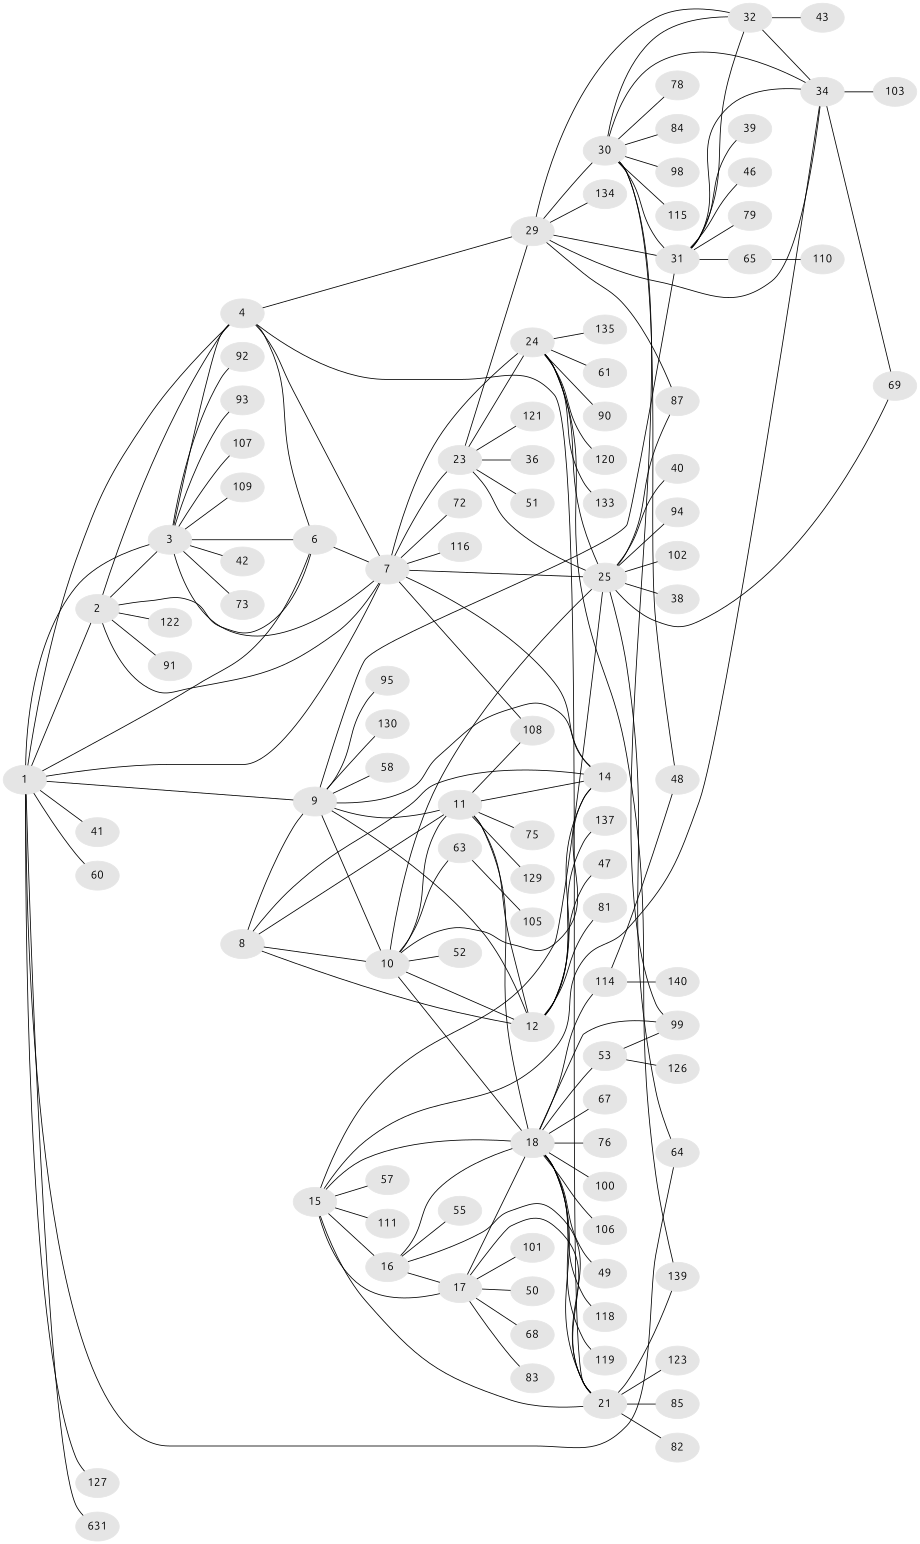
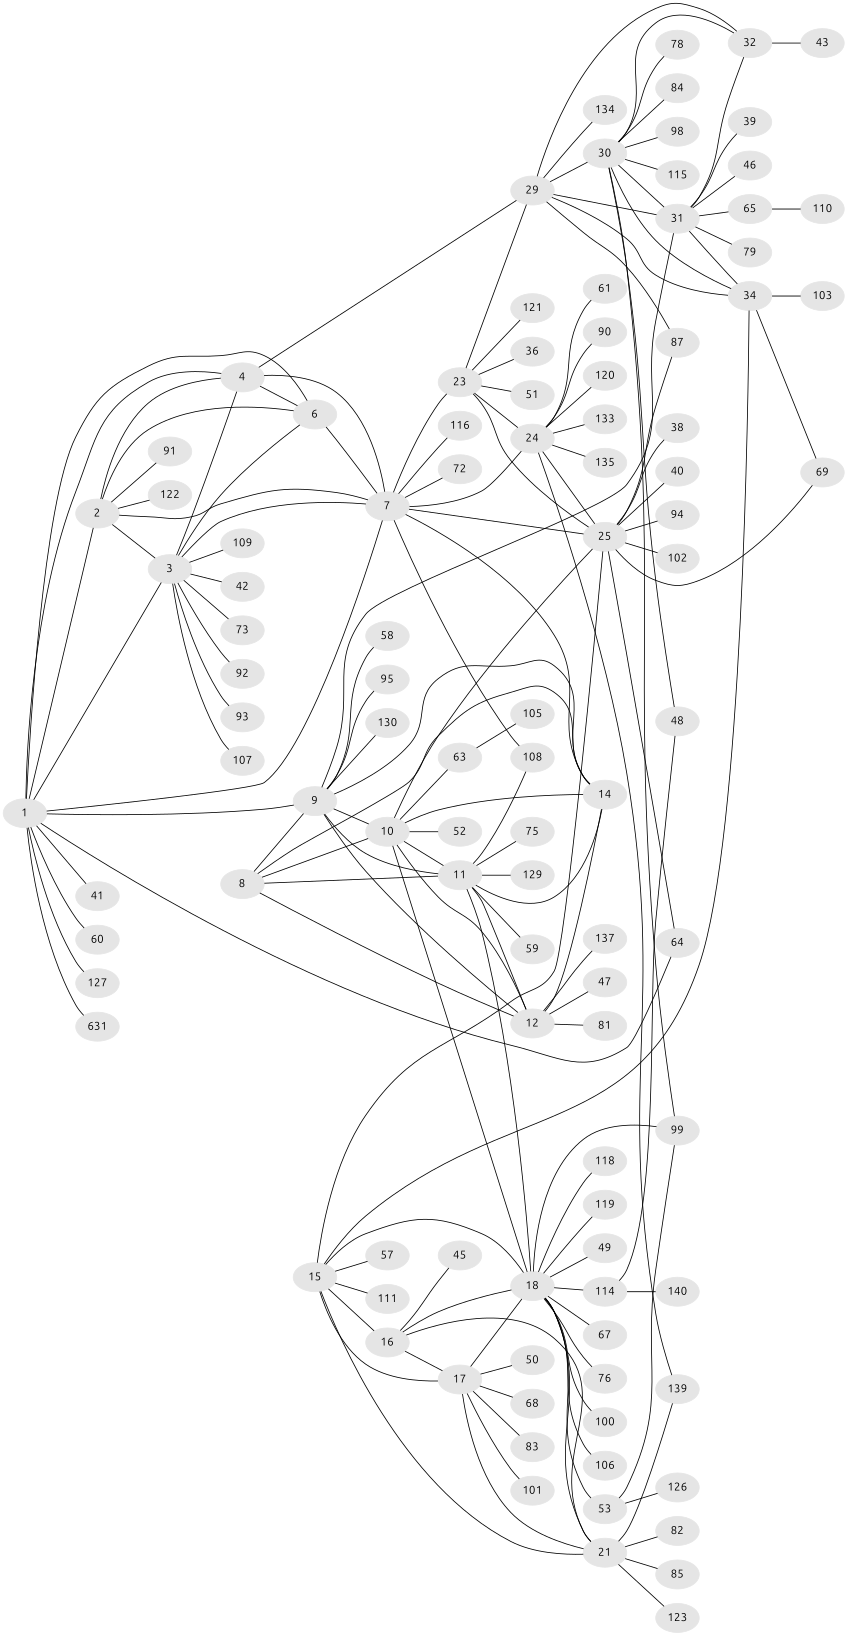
(786, 55) -> none
(574, 703) -> none
none -> (532, 949)
(460, 1211) -> (460, 1255)
